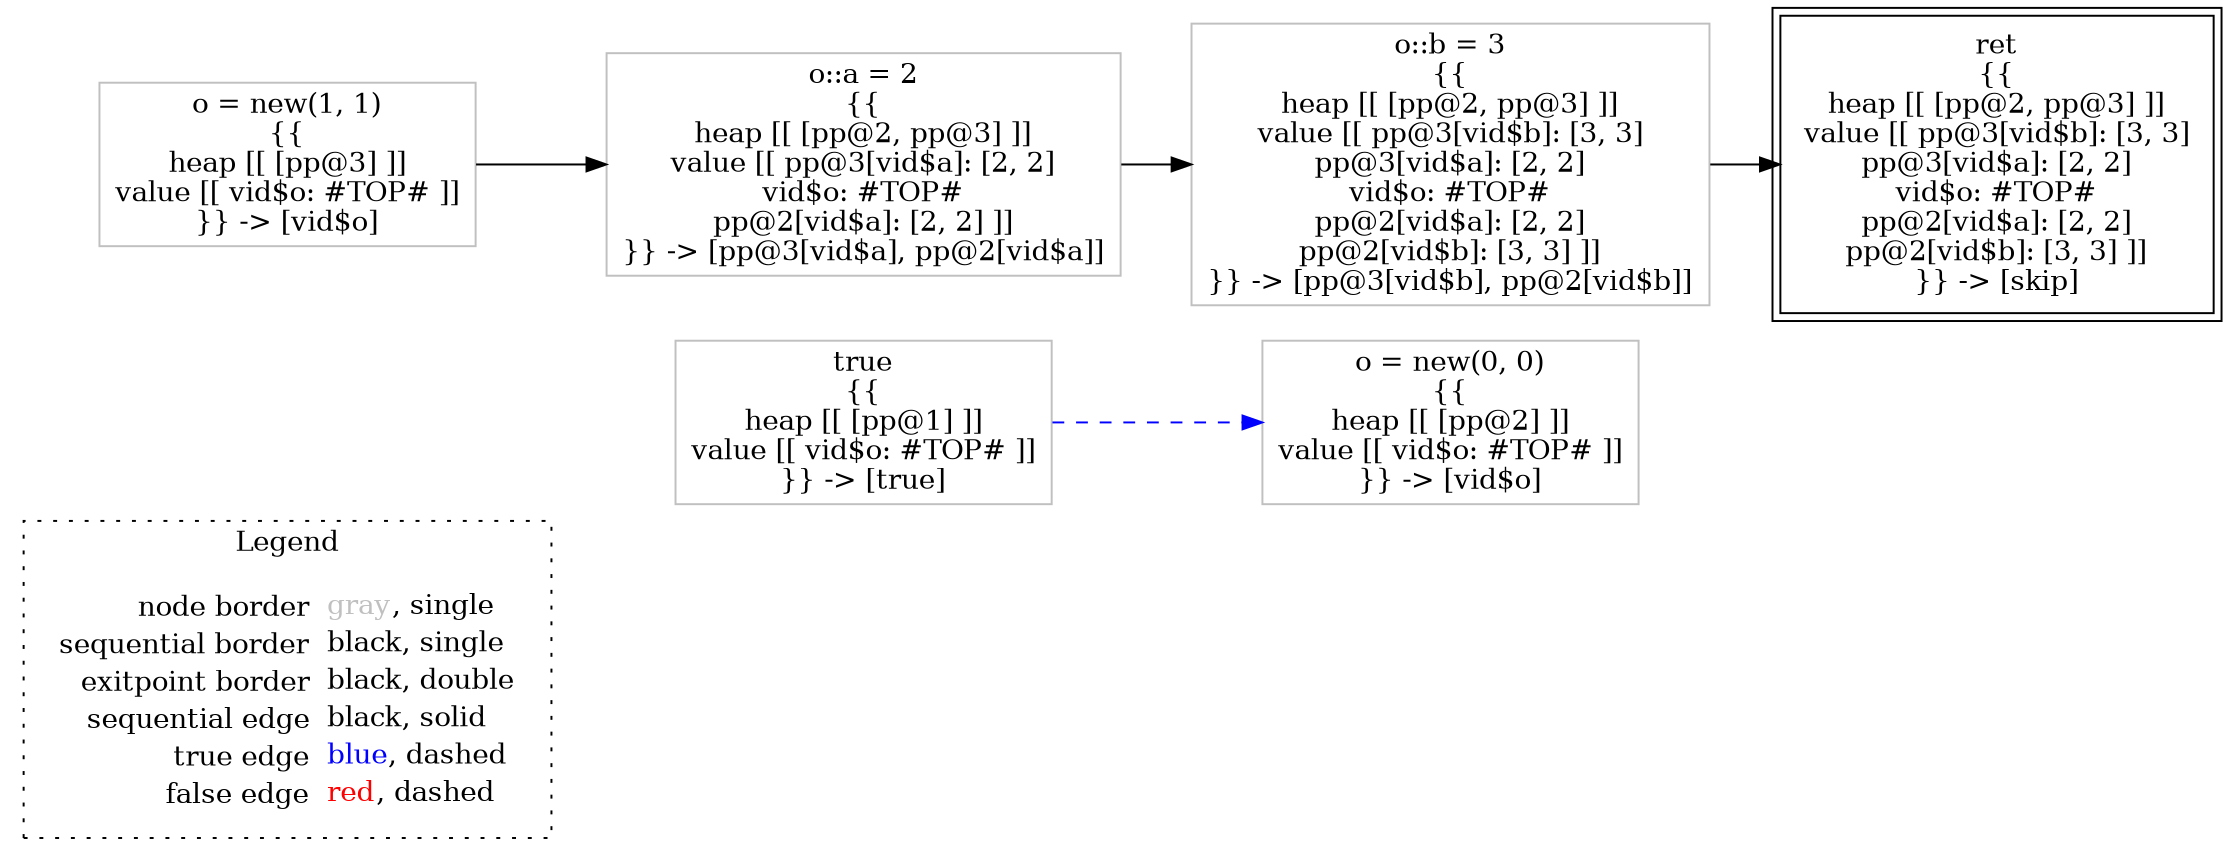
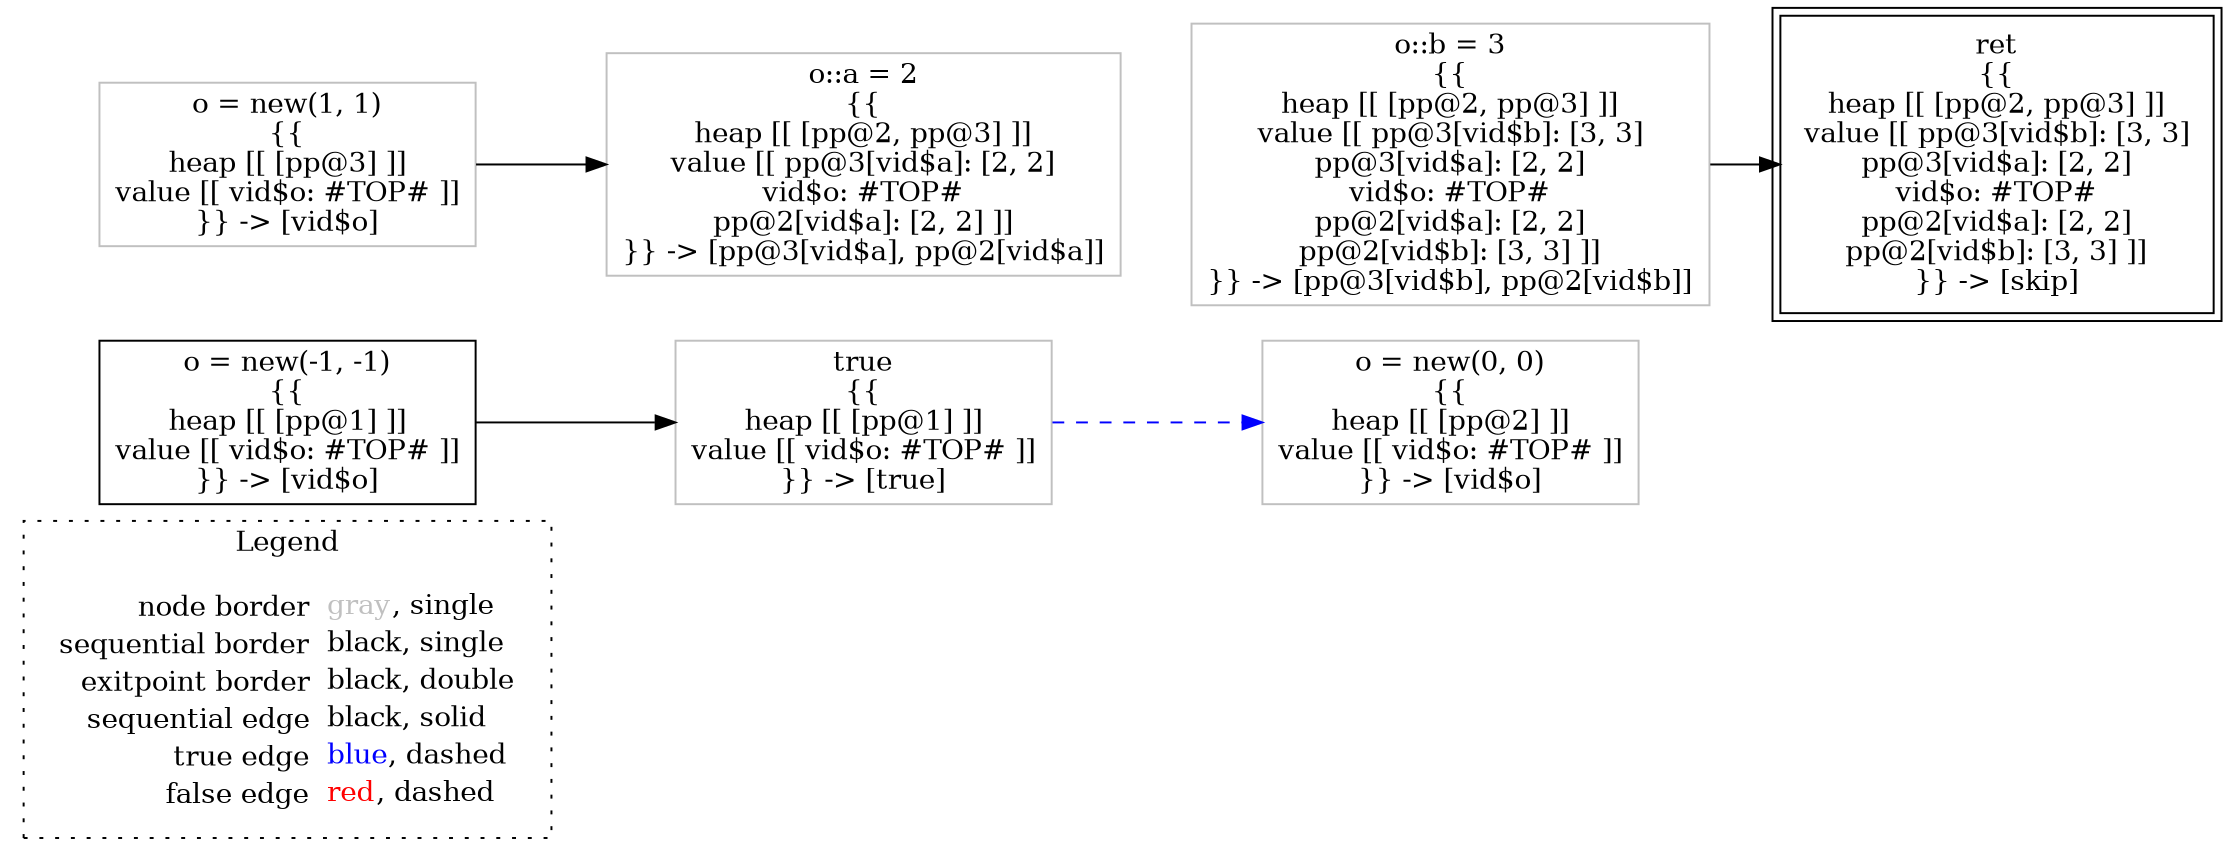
(1146, 164) -> none
none -> (288, 422)
